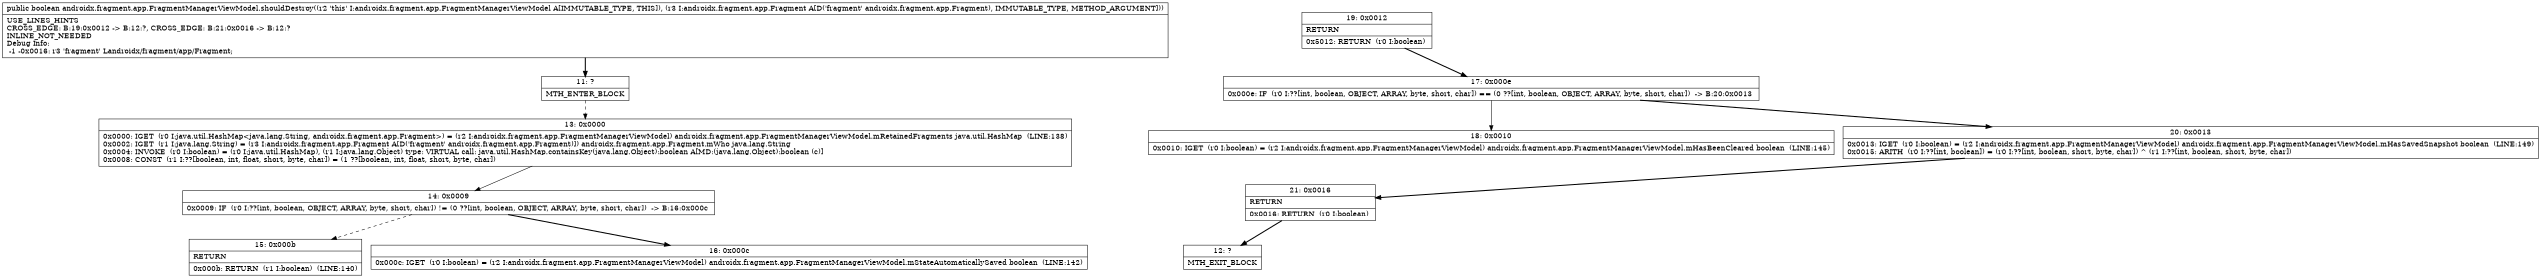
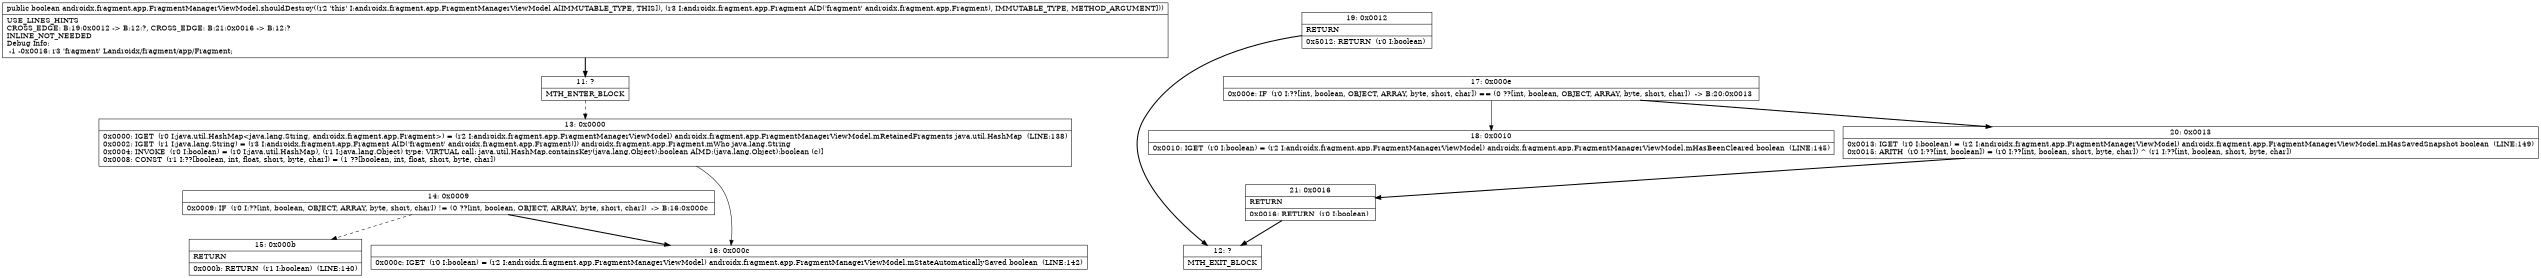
(1433, 61) -> (1155, 104)
(506, 177) -> (726, 197)
